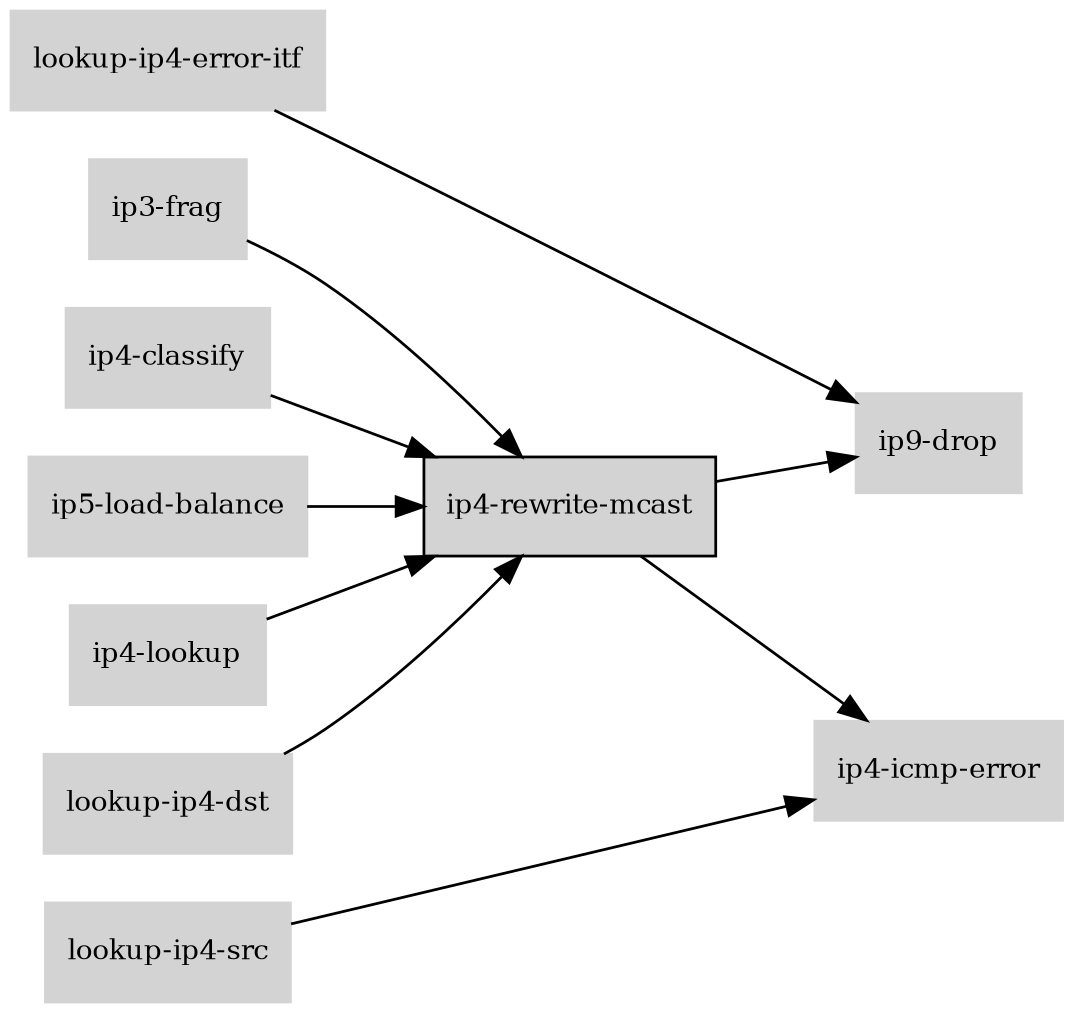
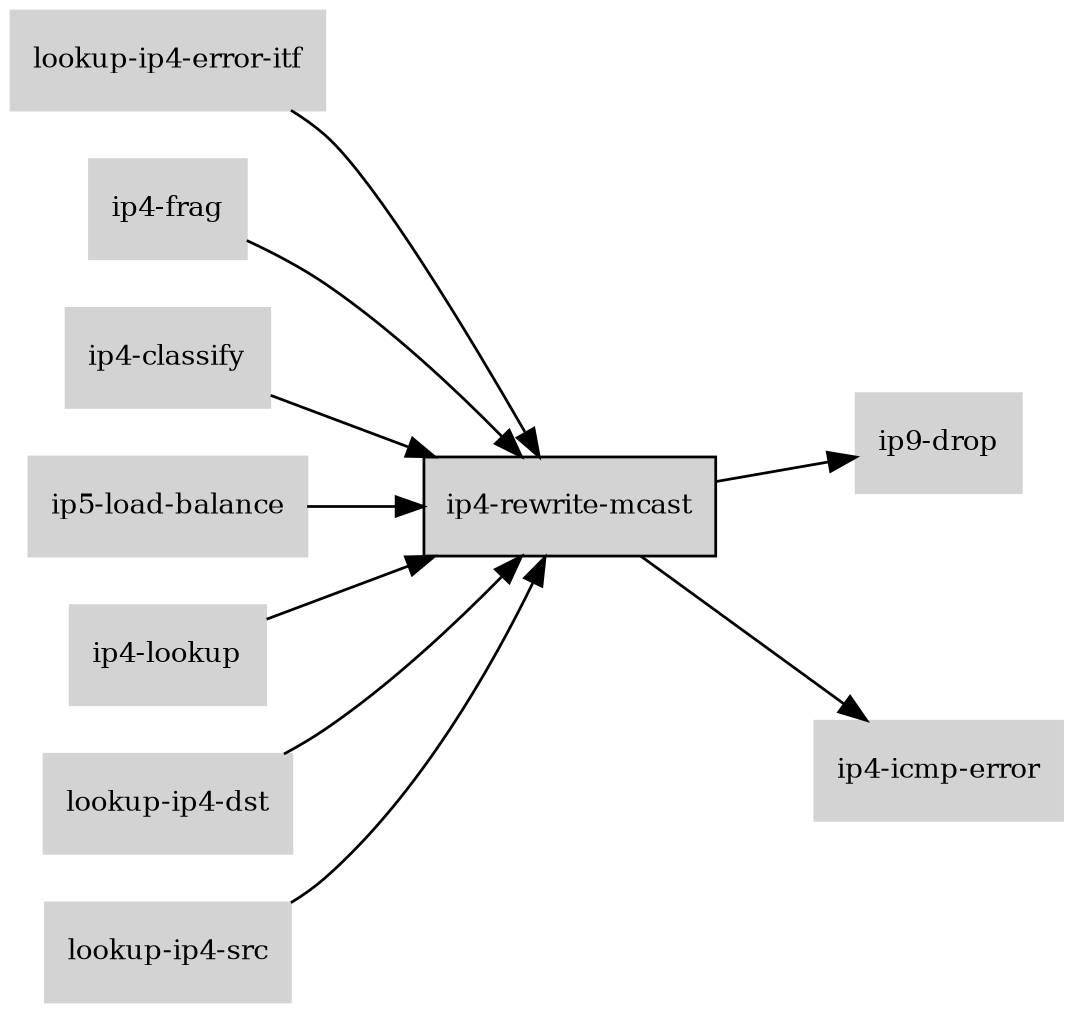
(168, 209) -> (168, 209)
(554, 249) -> (421, 261)
(539, 865) -> (430, 757)
